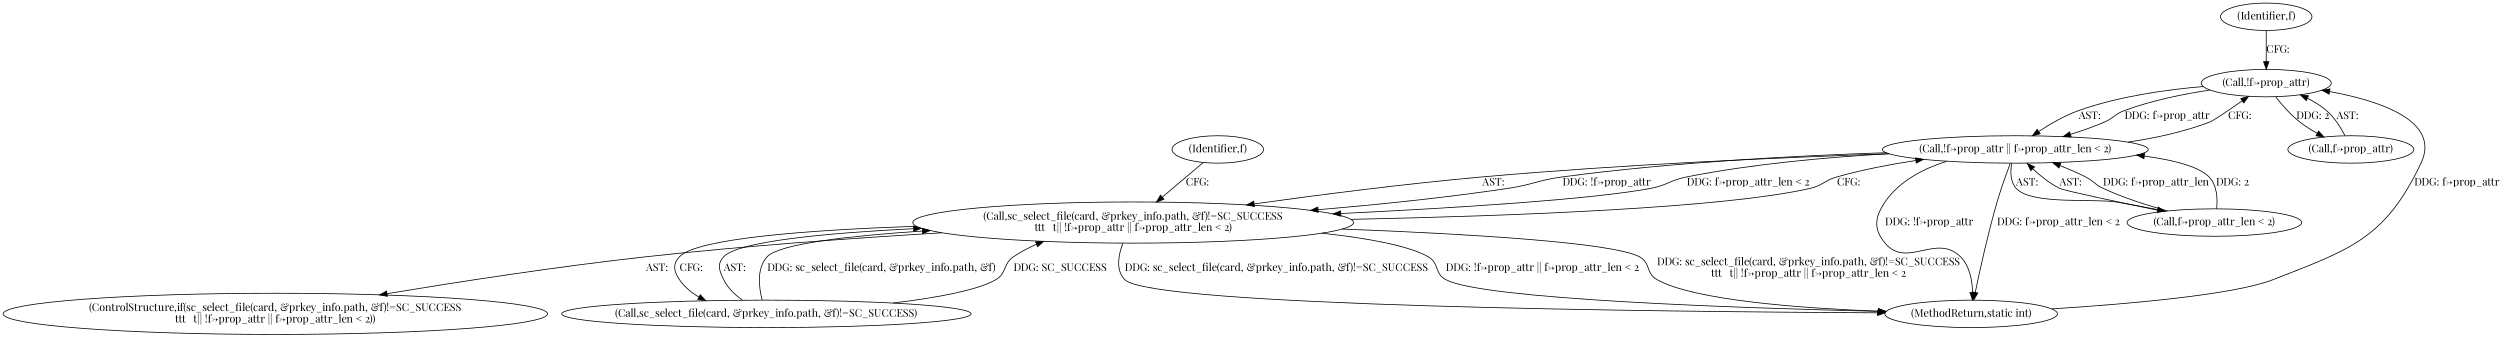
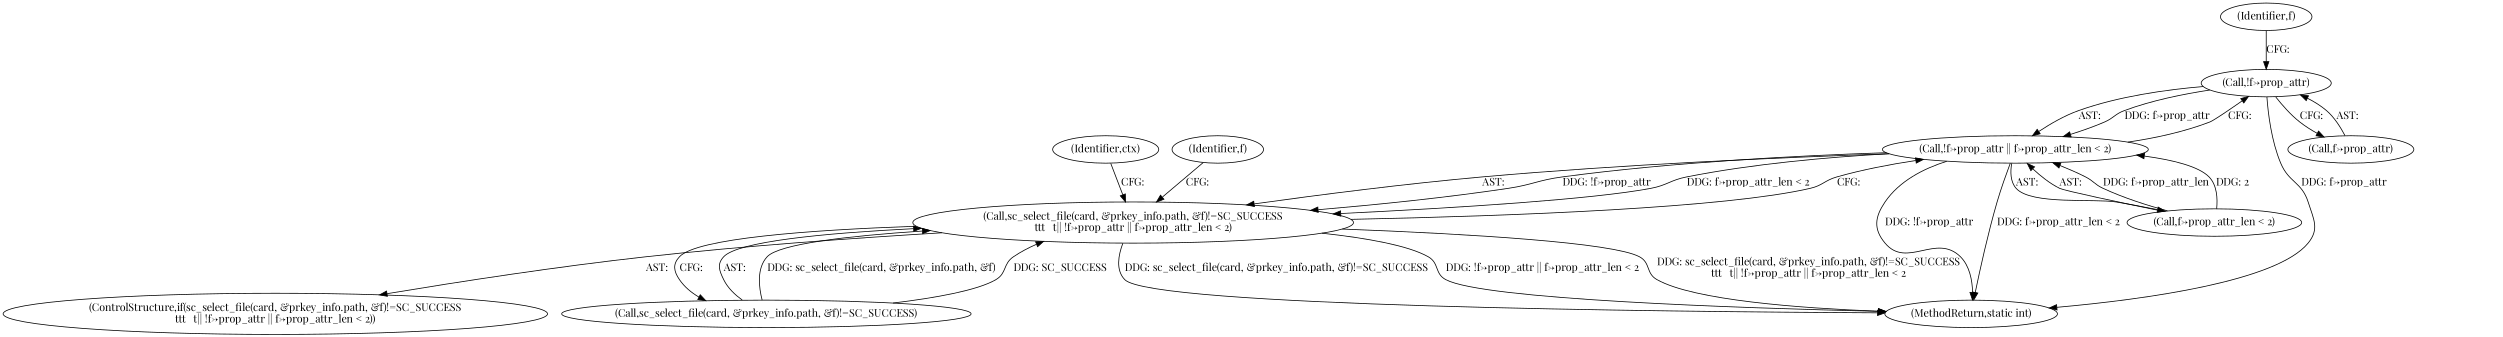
(2313, 116) -> (2313, 116)
none -> (1106, 149)
(2322, 260) -> (2264, 269)
